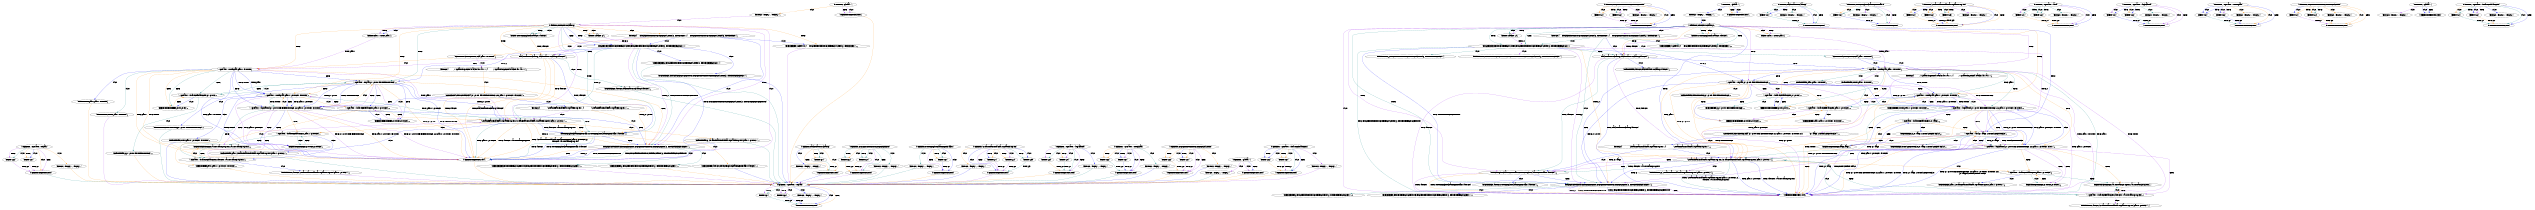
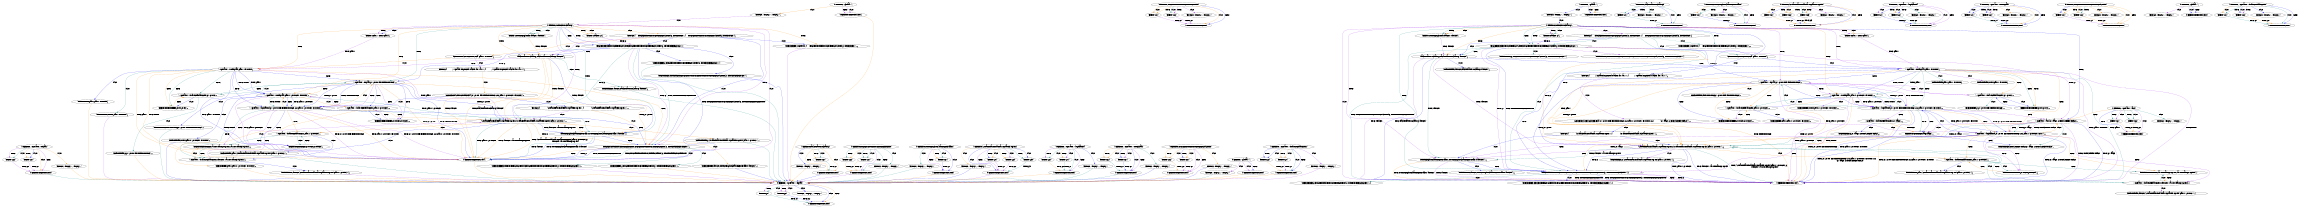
(1952, 127) -> (2090, 113)
(1880, 134) -> (1911, 128)
(1882, 139) -> (1969, 140)
